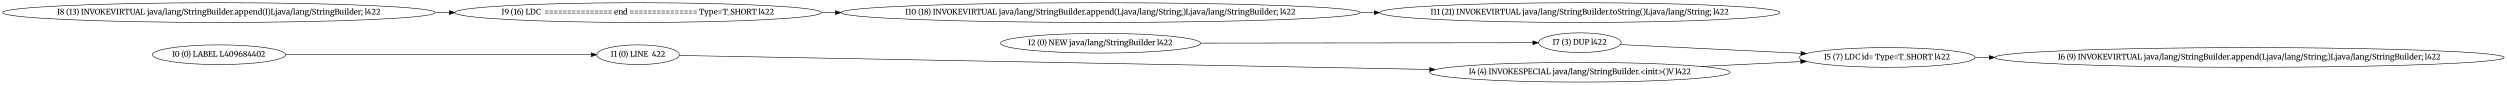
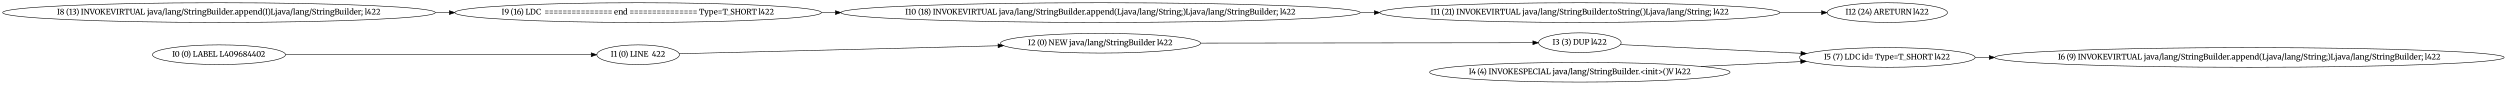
none -> (1887, 13)
(1580, 43) -> (1580, 43)
(1055, 62) -> (839, 50)
